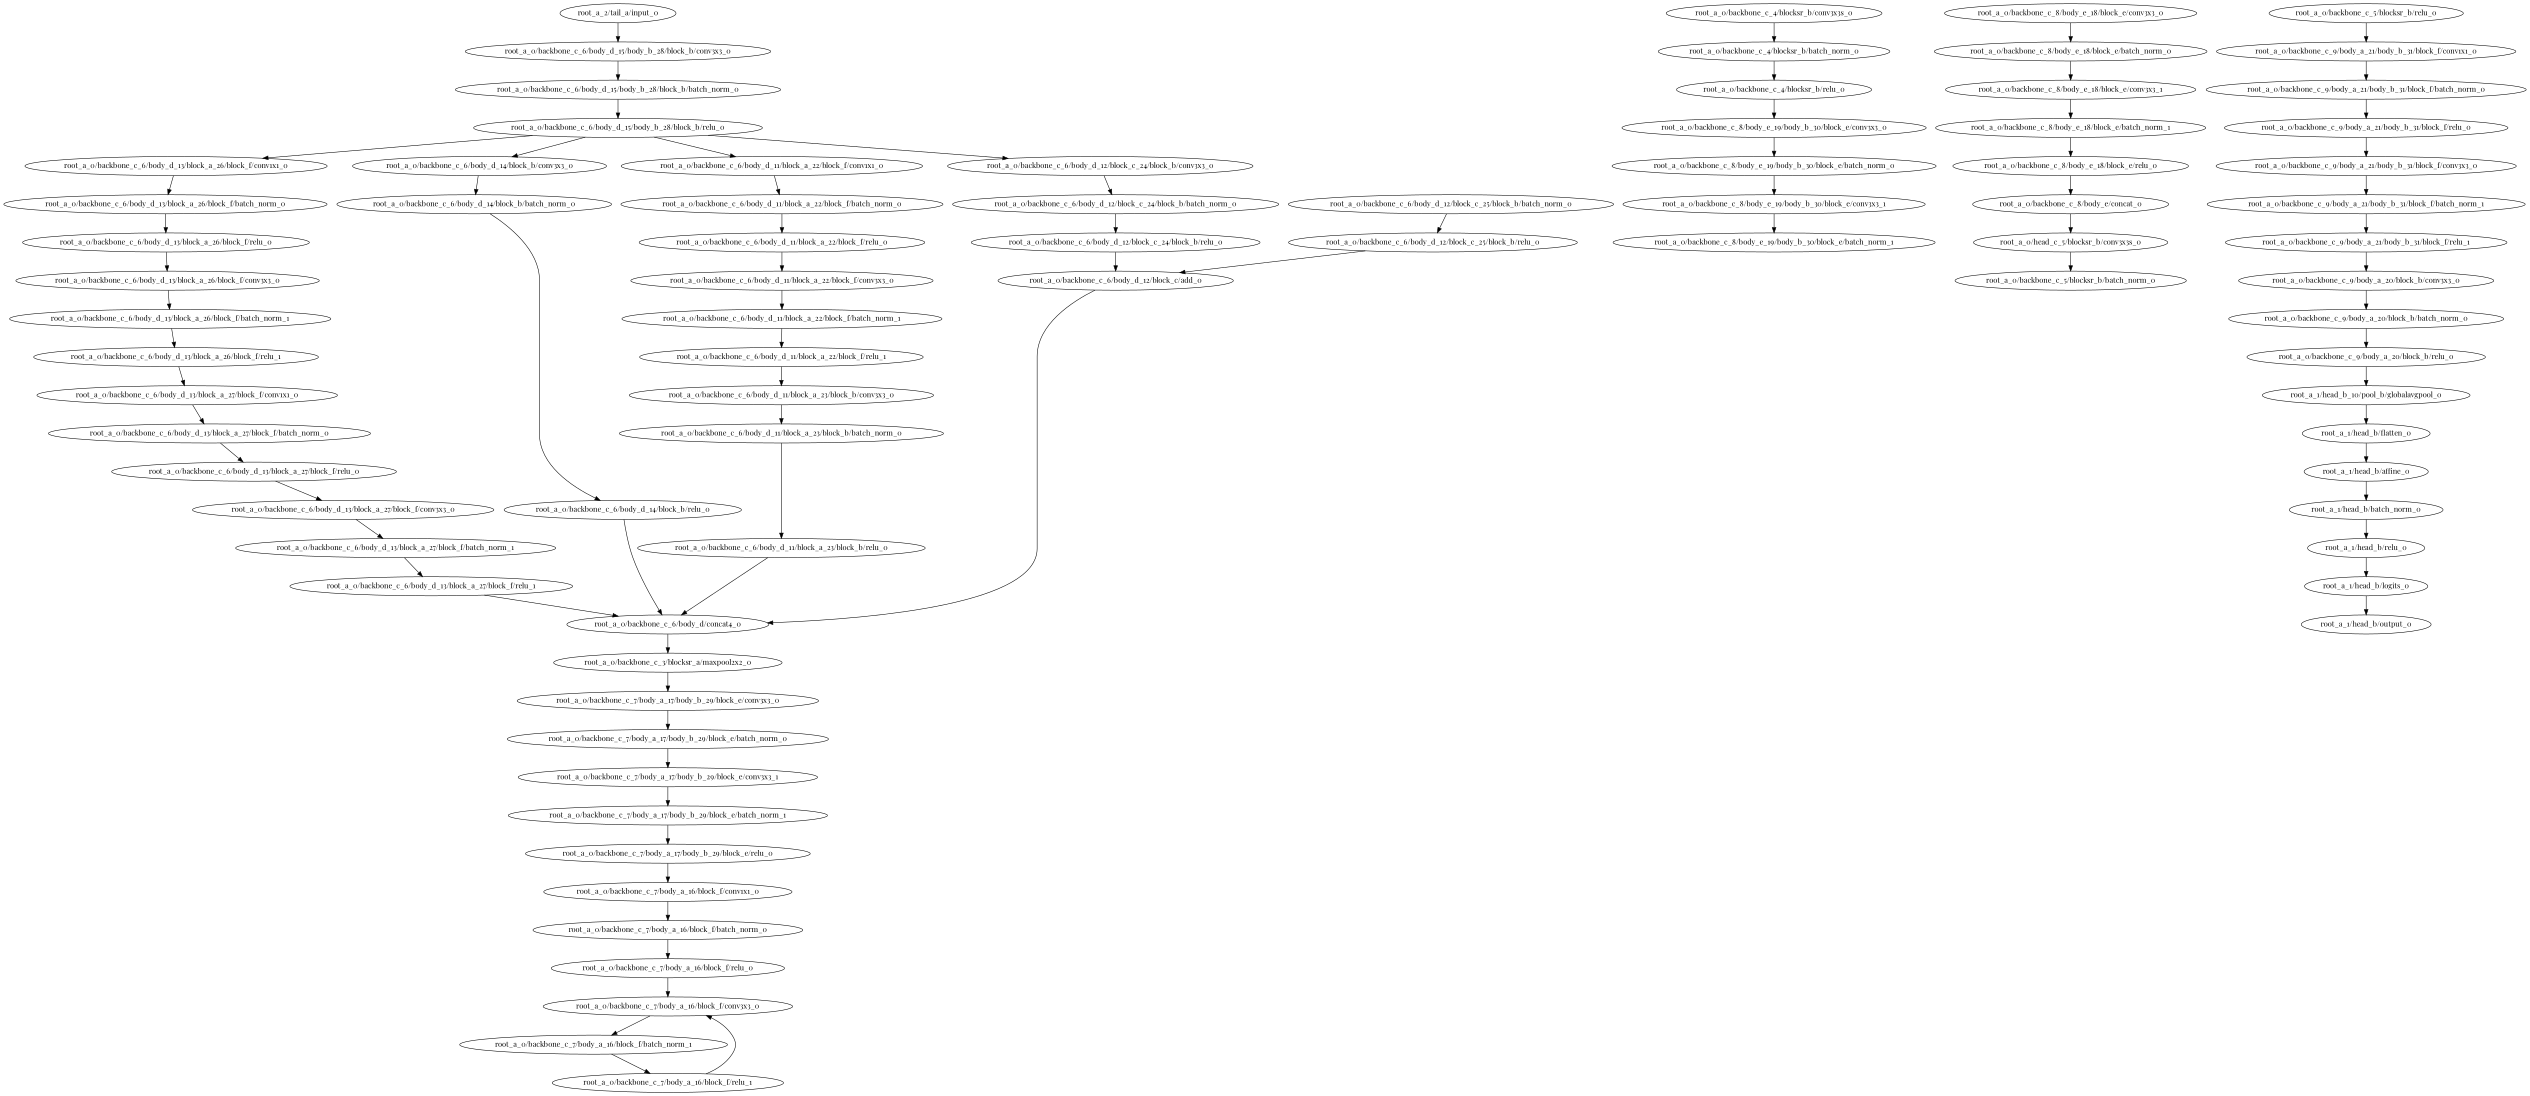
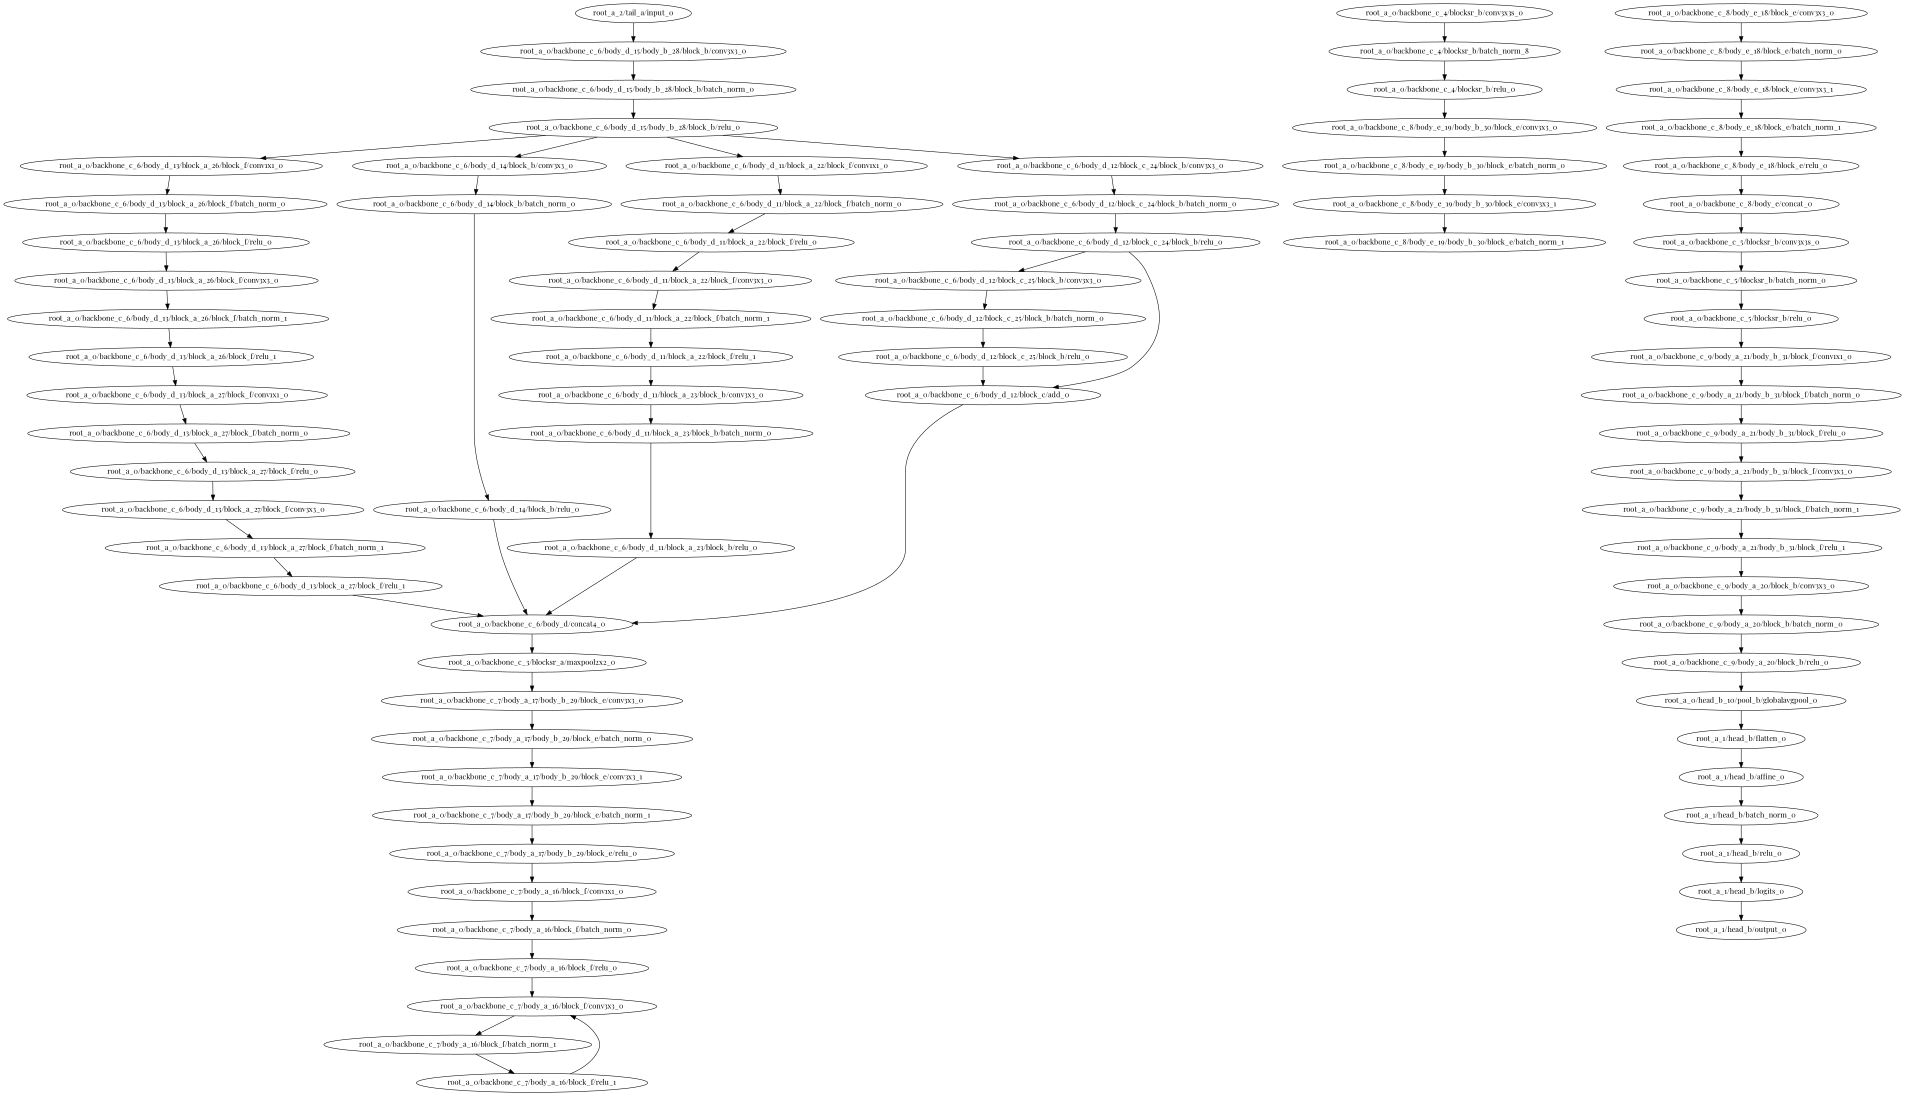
(1774, 51) -> (1445, 51)
(2071, 242) -> (1741, 242)
none -> (988, 281)
none -> (1741, 297)
(2366, 395) -> (1741, 701)
